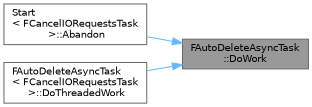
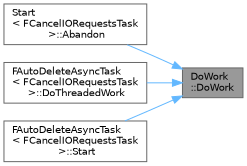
(245, 54) -> (213, 83)
none -> (75, 141)
